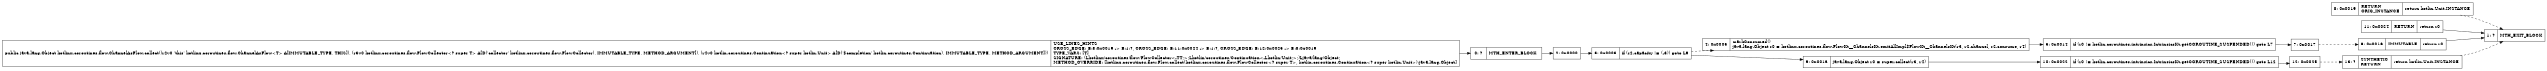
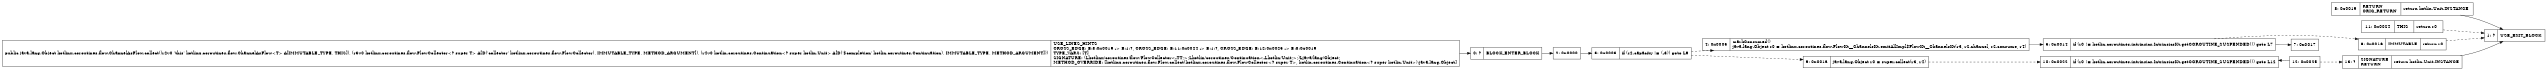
(2381, 11) -> (2380, 11)
(2481, 20) -> (2481, 20)
(2404, 27) -> (2403, 27)
(2462, 31) -> (2462, 31)
(2521, 35) -> (2521, 35)
(2464, 39) -> (2464, 39)
(2337, 45) -> (2285, 36)
(2481, 51) -> (2481, 51)
(1513, 53) -> (1513, 53)
(1746, 57) -> (1746, 57)
(2375, 60) -> (2375, 60)
(1983, 62) -> (1983, 62)
(2282, 64) -> (2286, 61)
